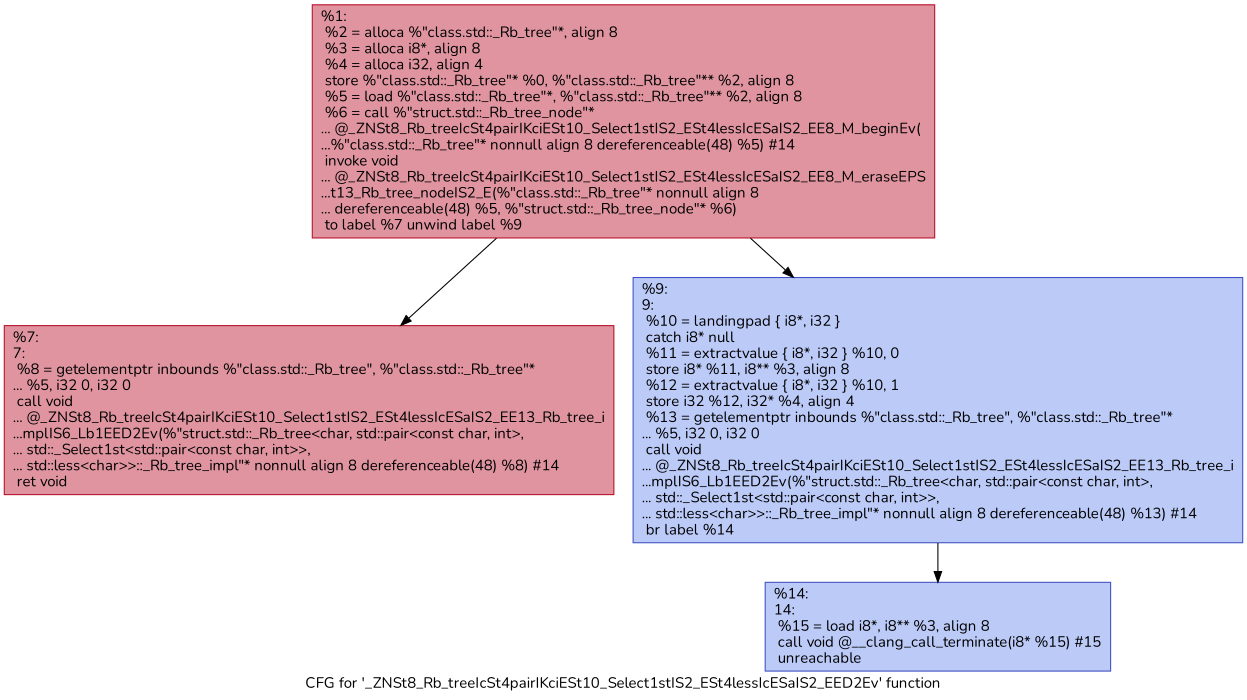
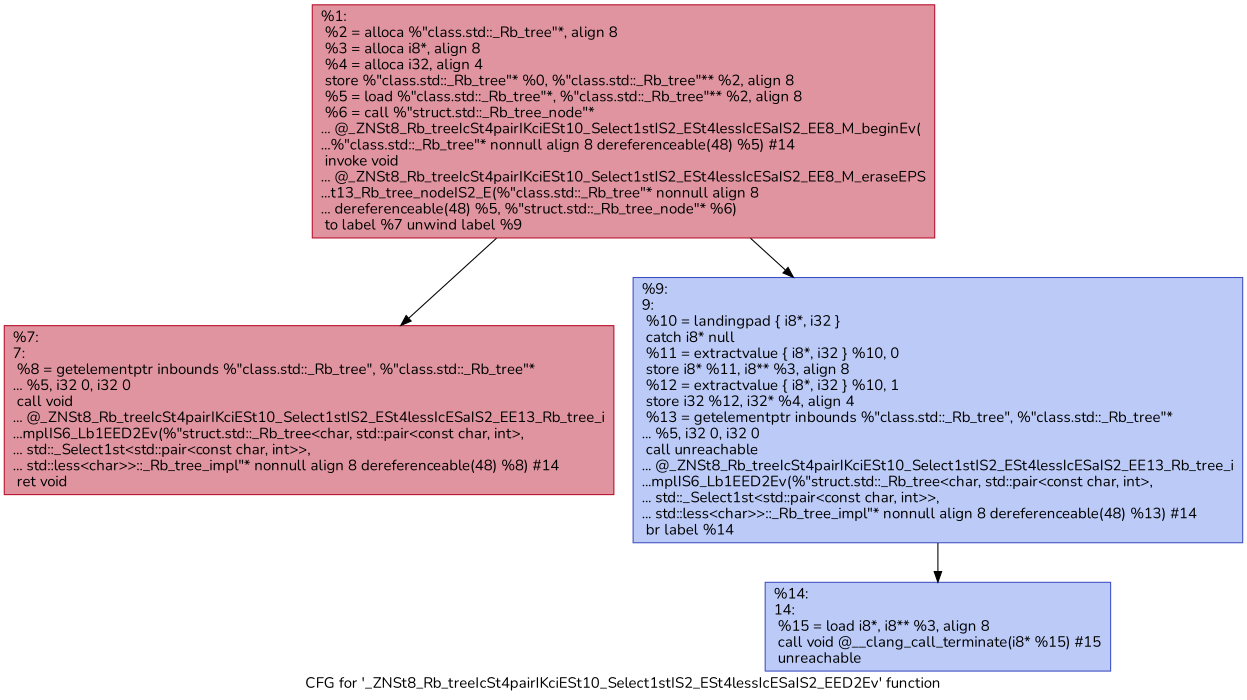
(672, 450) -> (700, 450)
